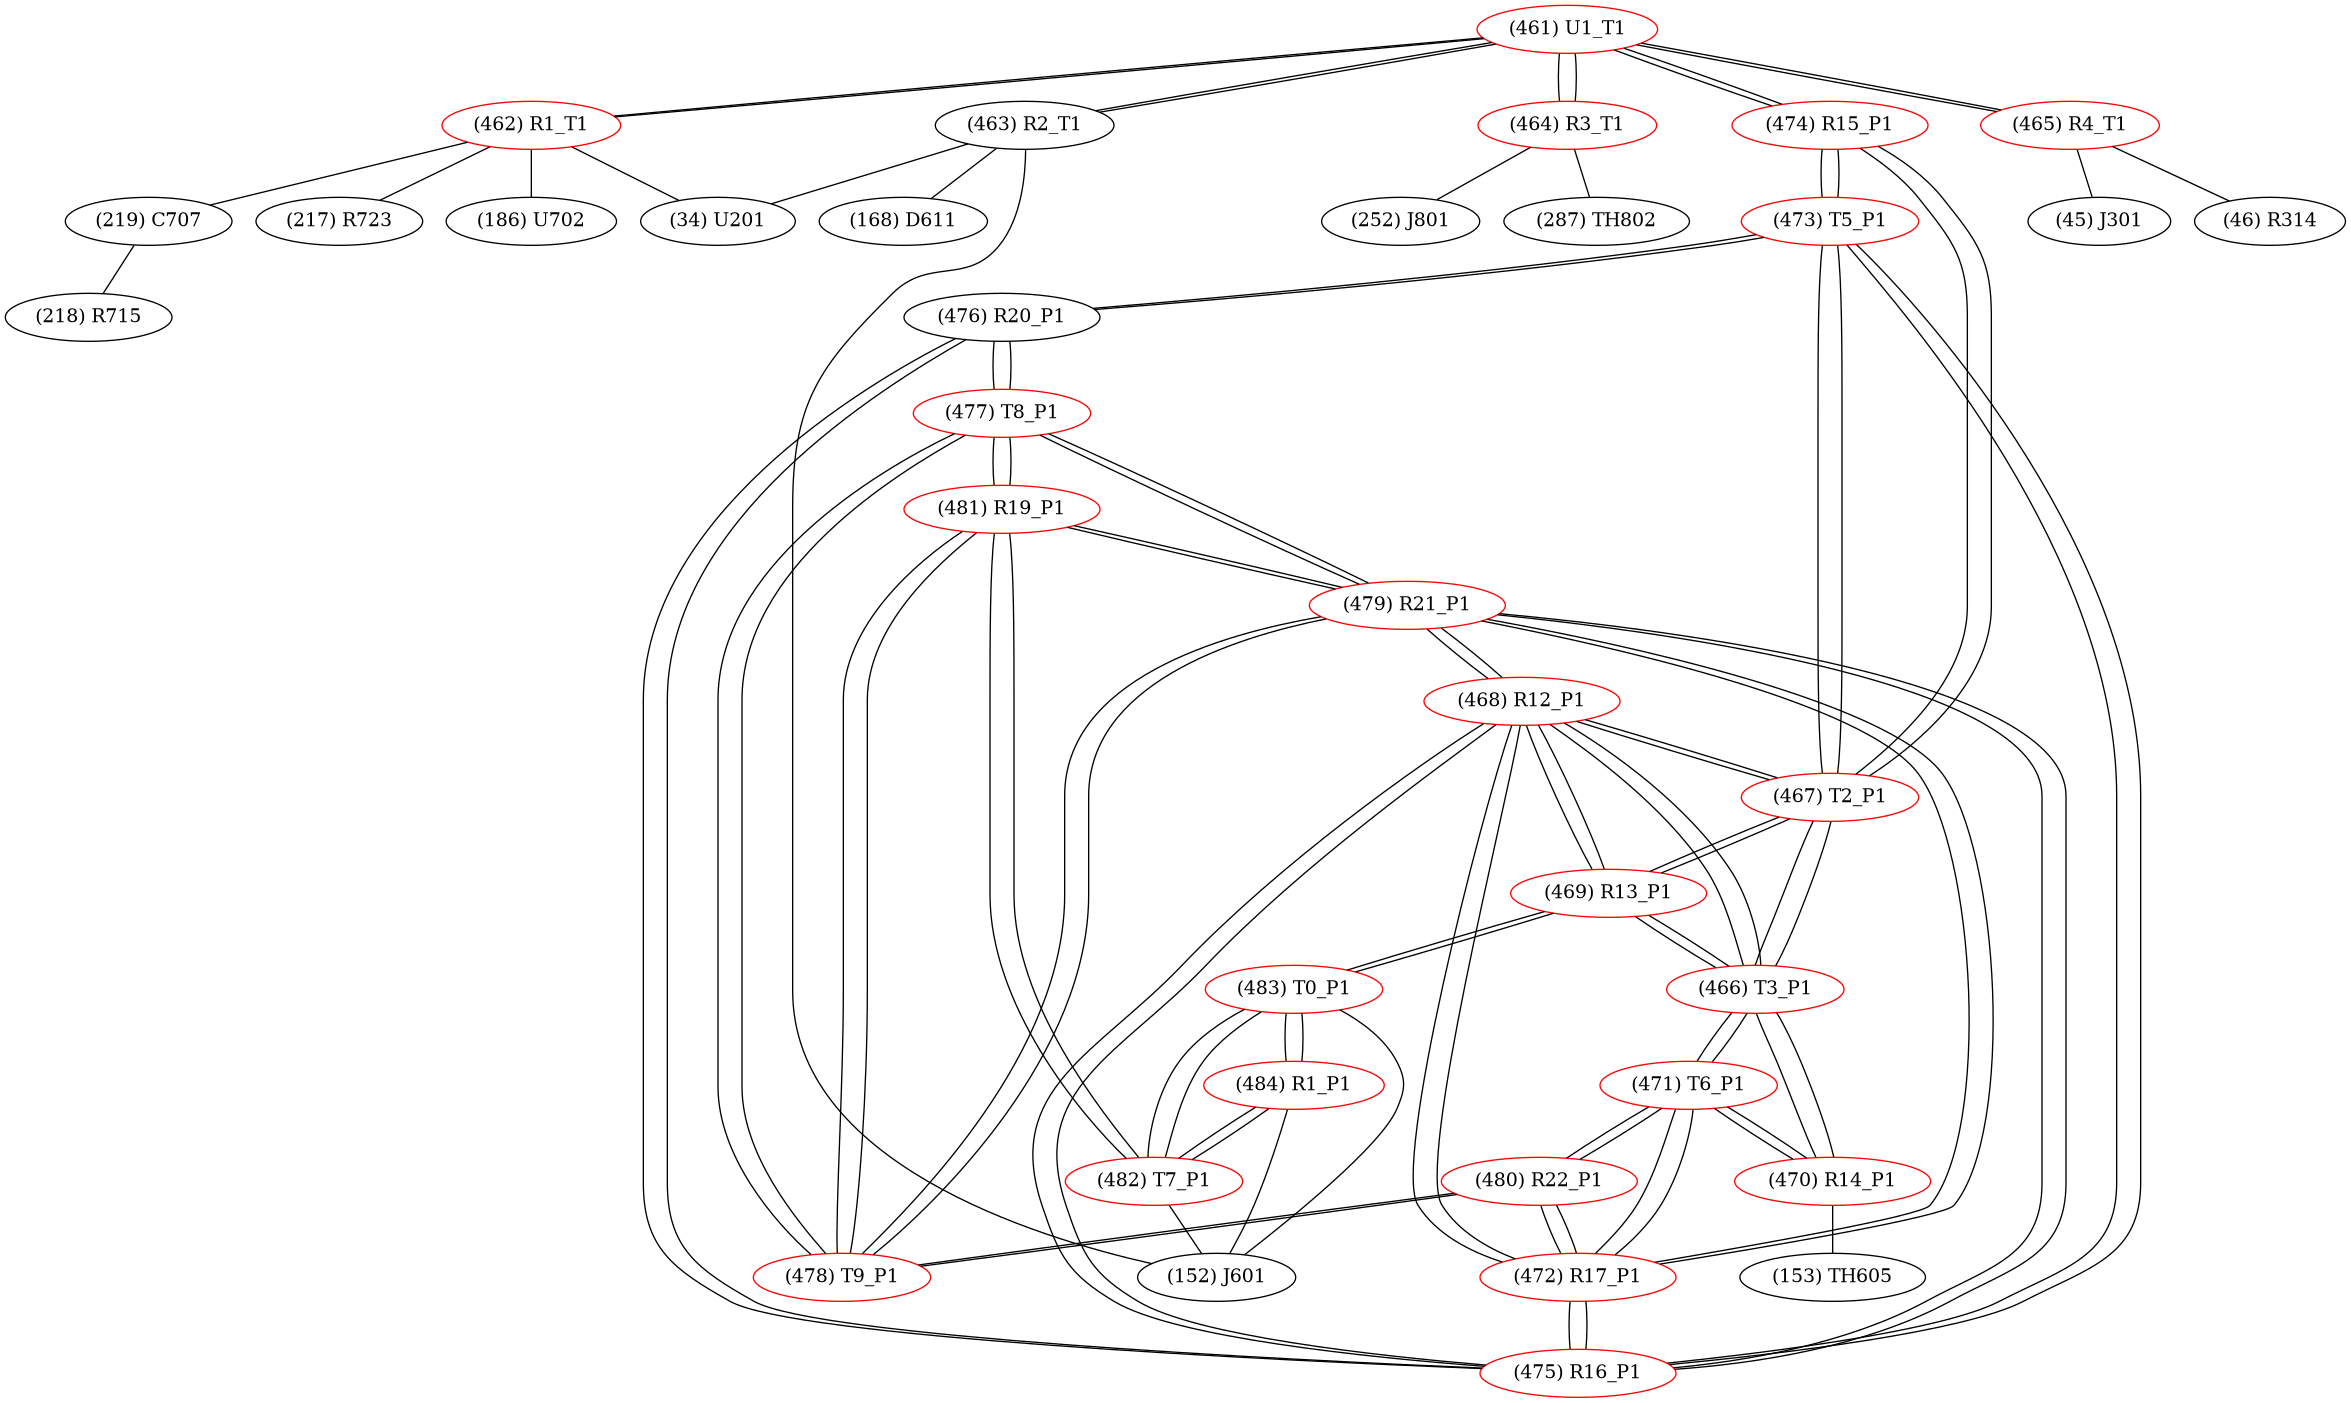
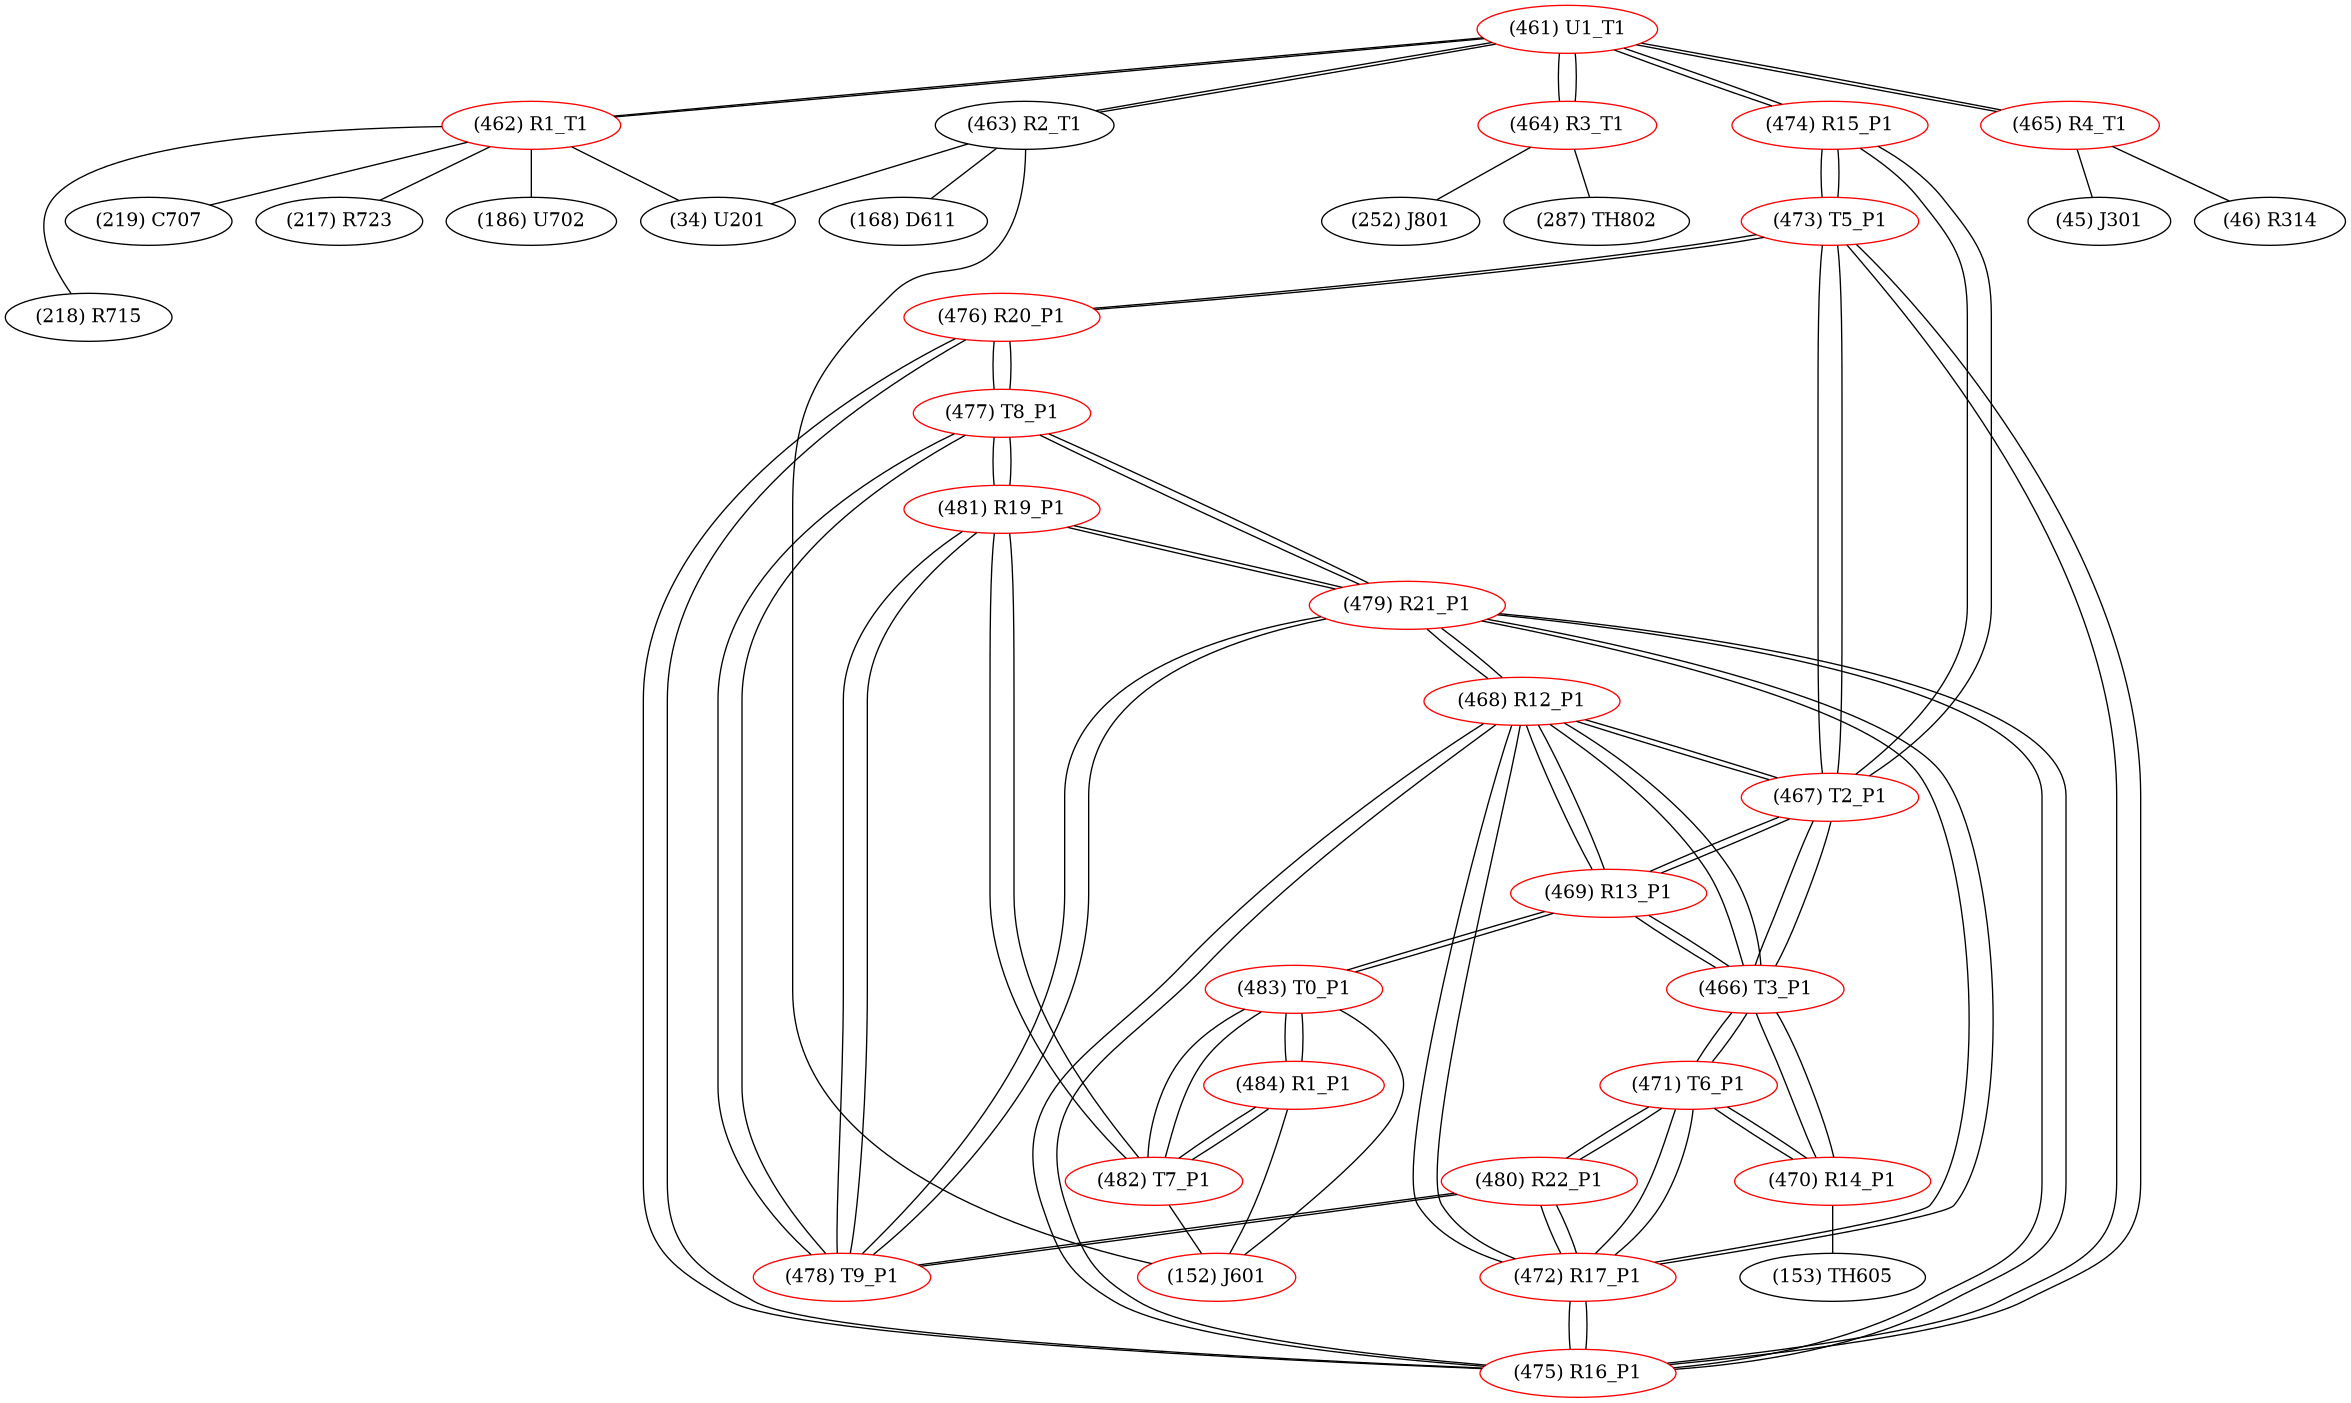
(119, 269) -> (190, 146)
(1002, 317) -> (1002, 317)
(1217, 1277) -> (1217, 1277)
